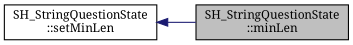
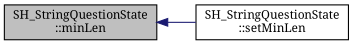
(182, 22) -> (182, 22)
